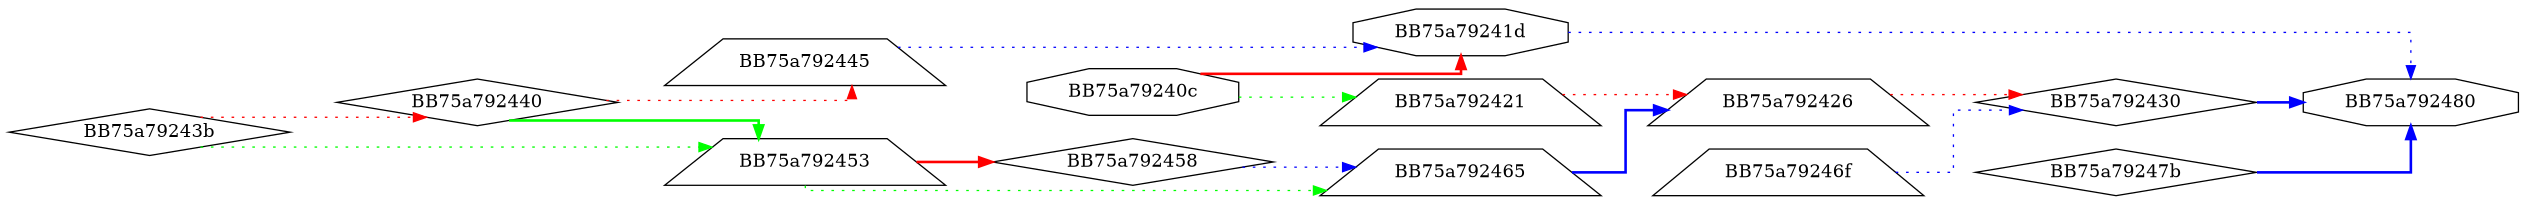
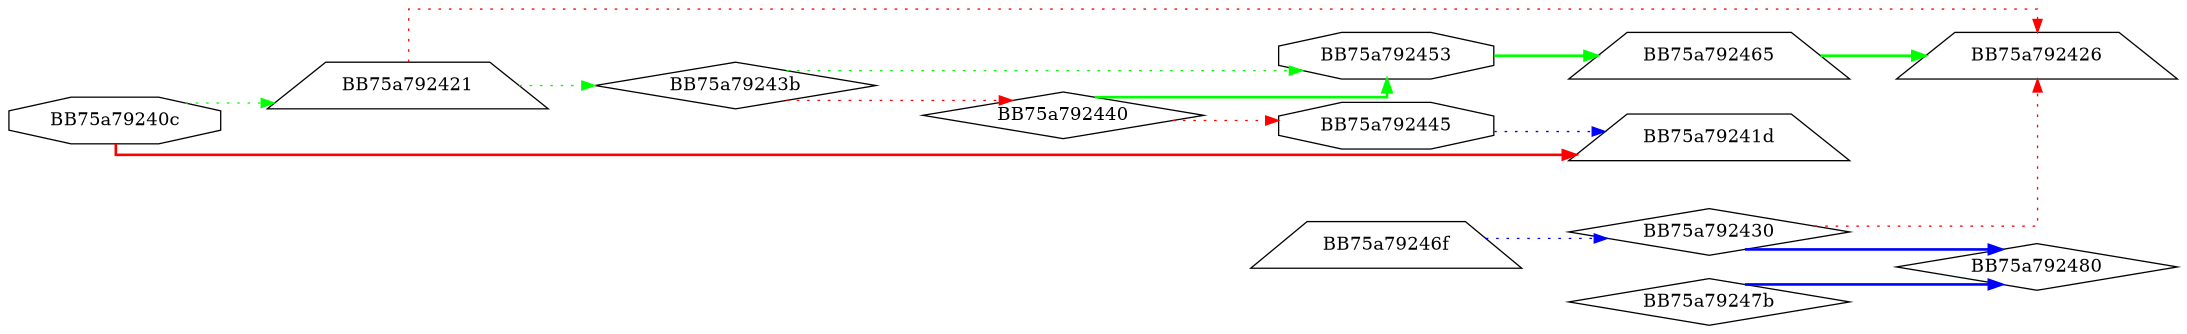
(1461, 32) -> (1709, 137)
(2006, 32) -> none
(805, 62) -> (1386, 126)
none -> (551, 86)
(1950, 95) -> (1993, 226)
(2411, 102) -> (2037, 267)
(1626, 154) -> (1867, 56)
(805, 162) -> (1386, 56)
(1133, 162) -> none
(1057, 190) -> (1539, 56)
